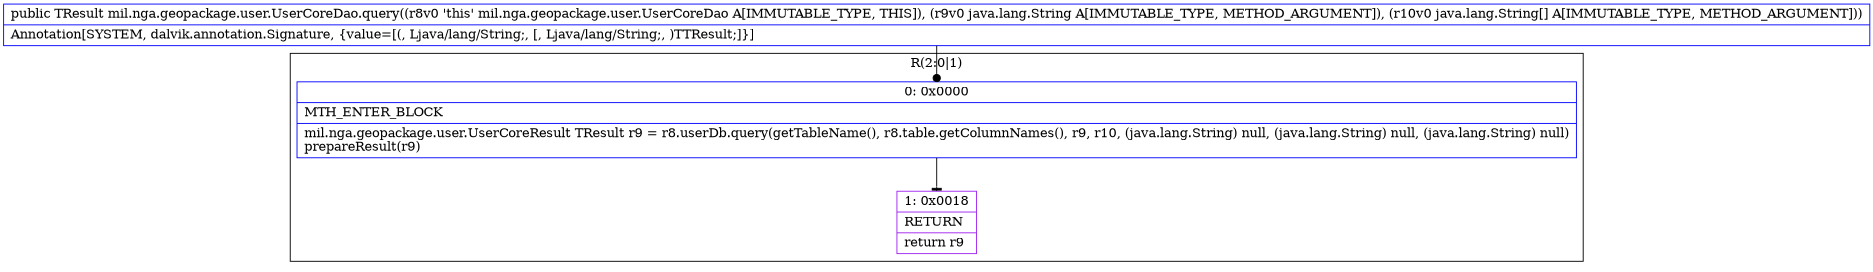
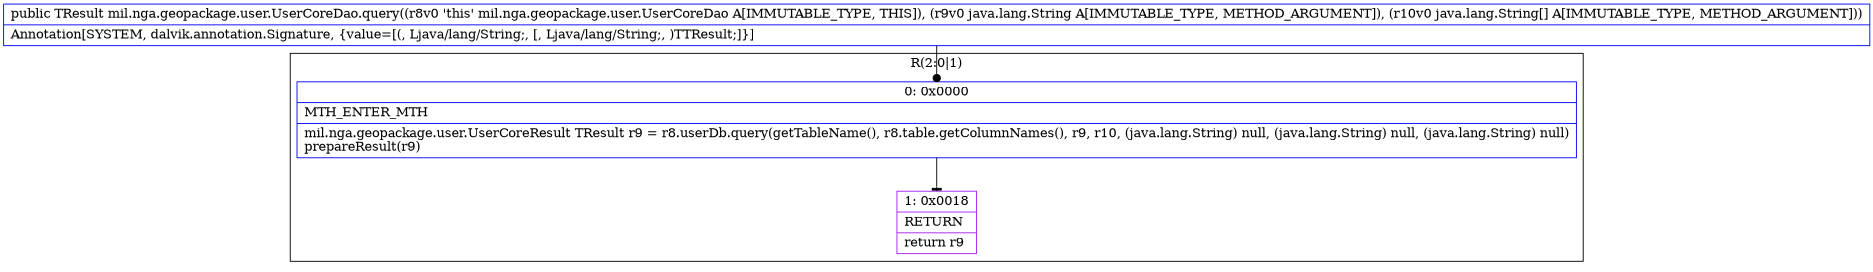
(374, 113) -> (366, 113)
